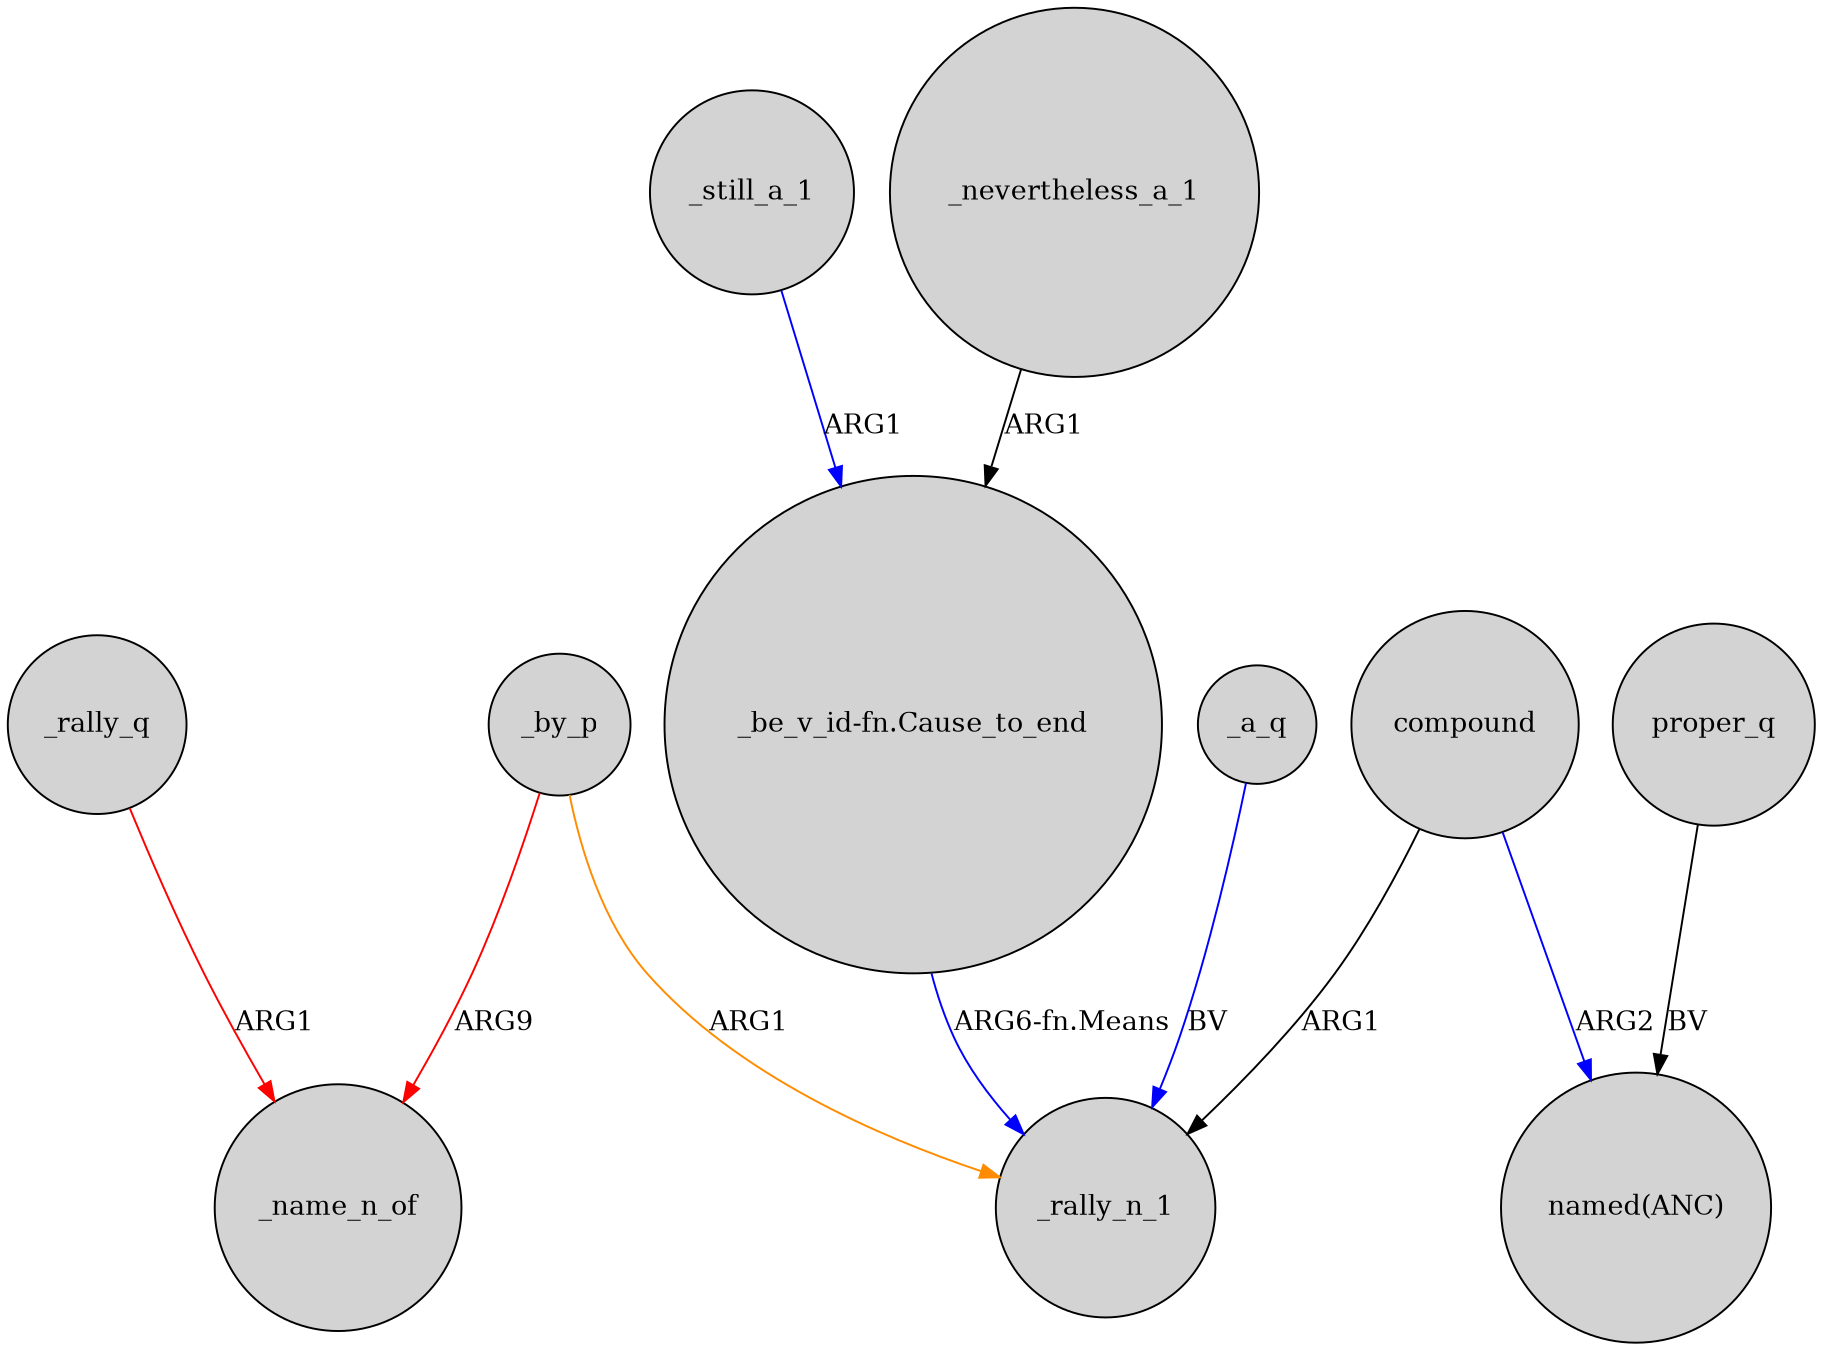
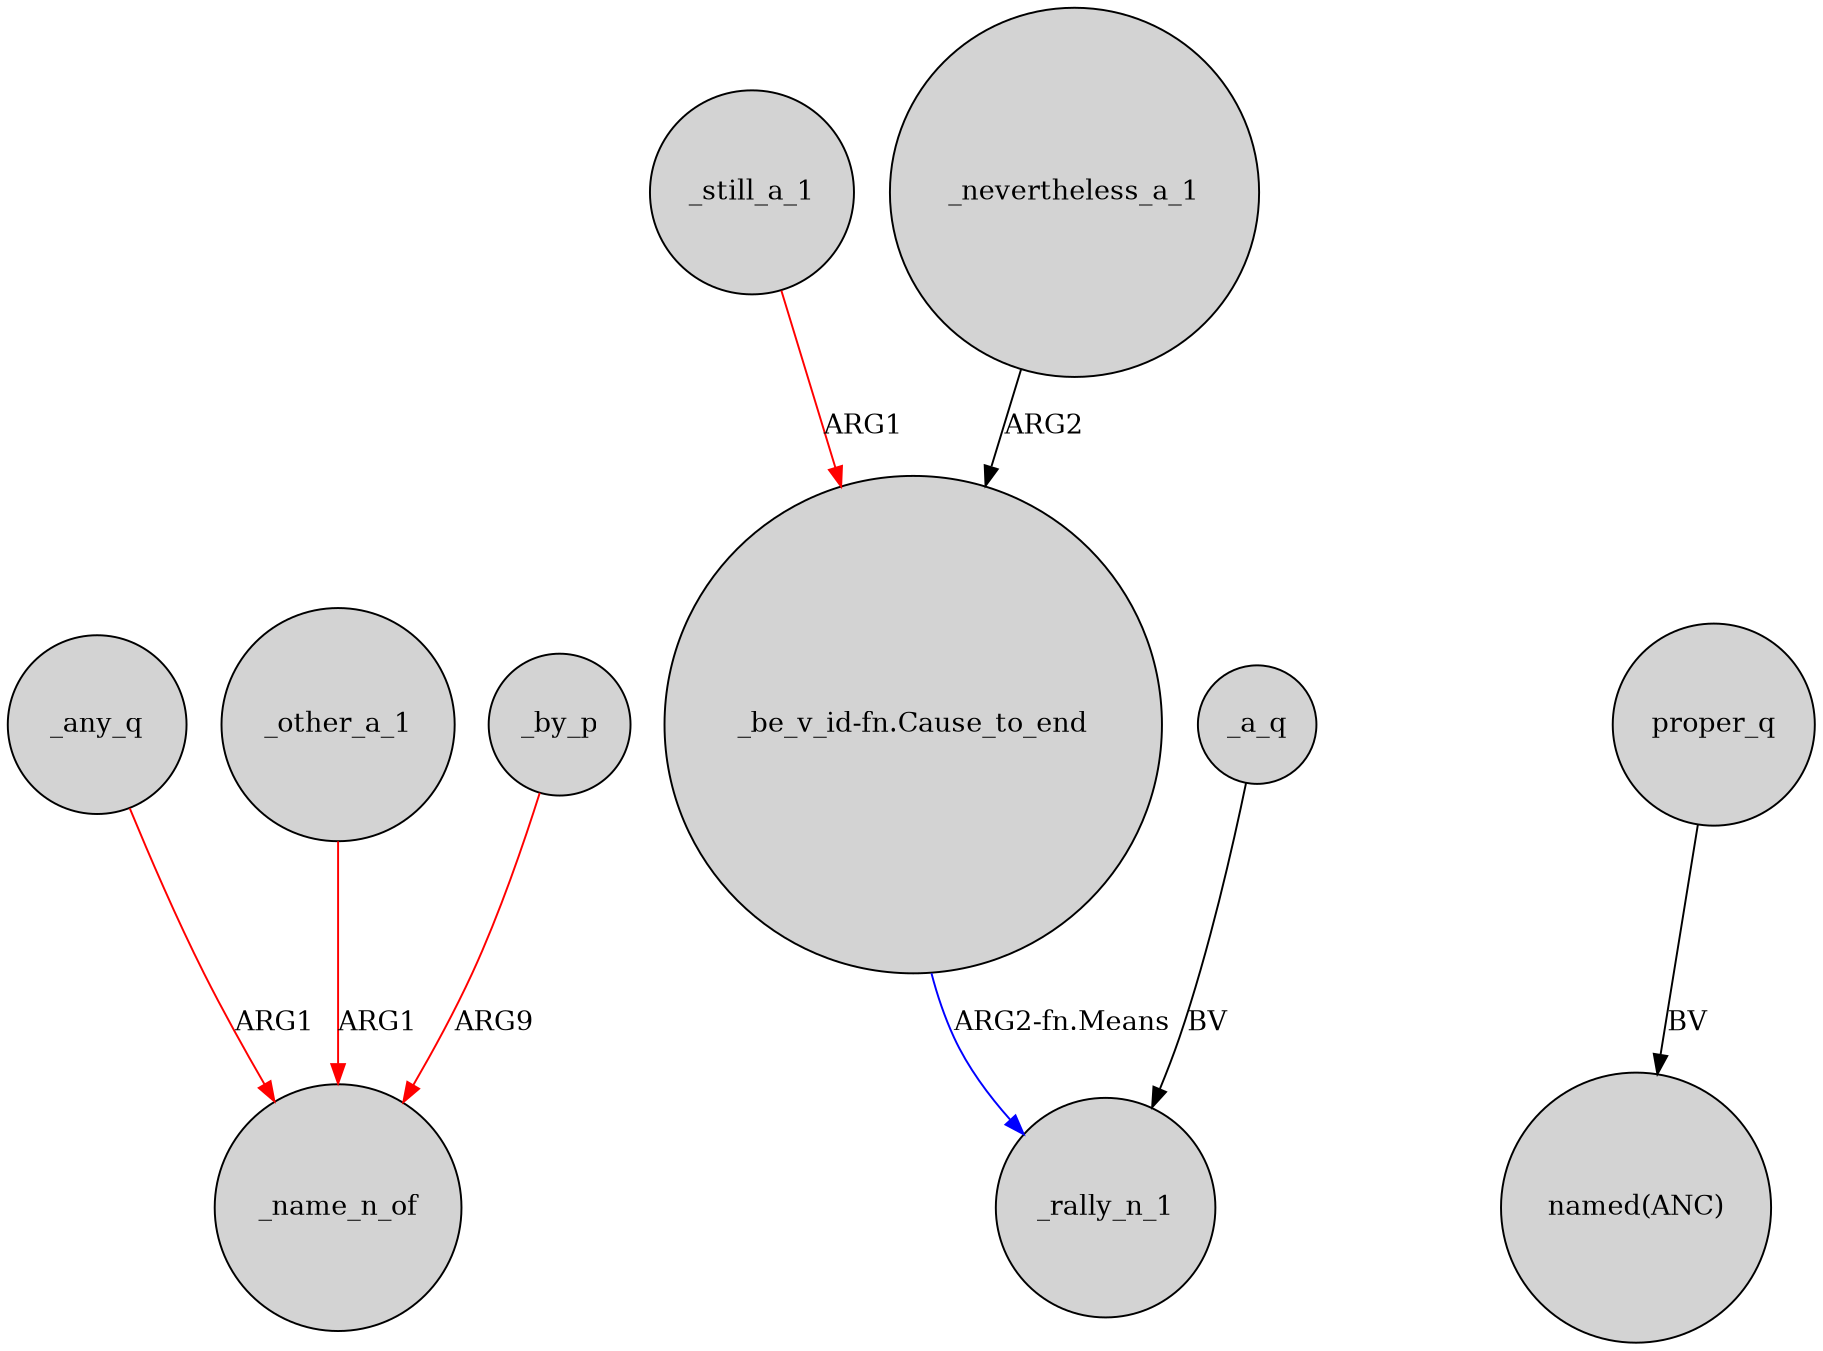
(808, 379) -> (808, 379)
(1044, 426) -> (1044, 426)
(97, 725) -> (97, 725)
none -> (338, 725)
(1465, 725) -> none
(1209, 938) -> (1209, 938)
(1063, 1023) -> (1063, 1023)
(719, 1039) -> none
